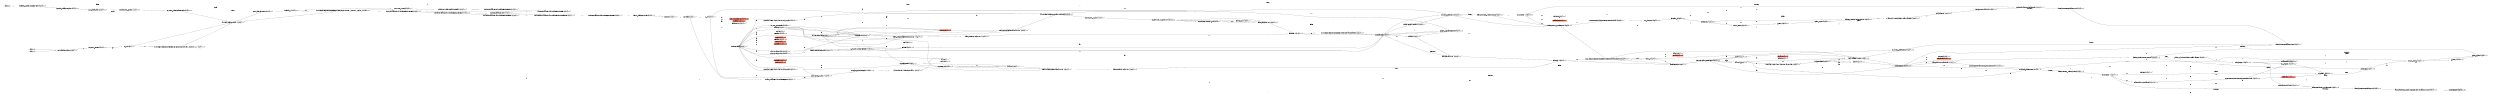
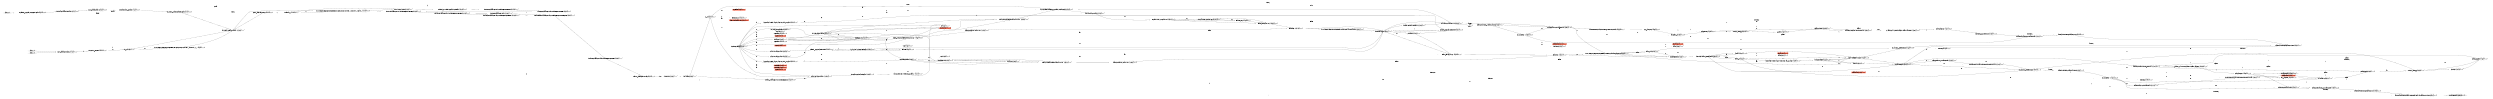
(1921, 61) -> (1884, 71)
